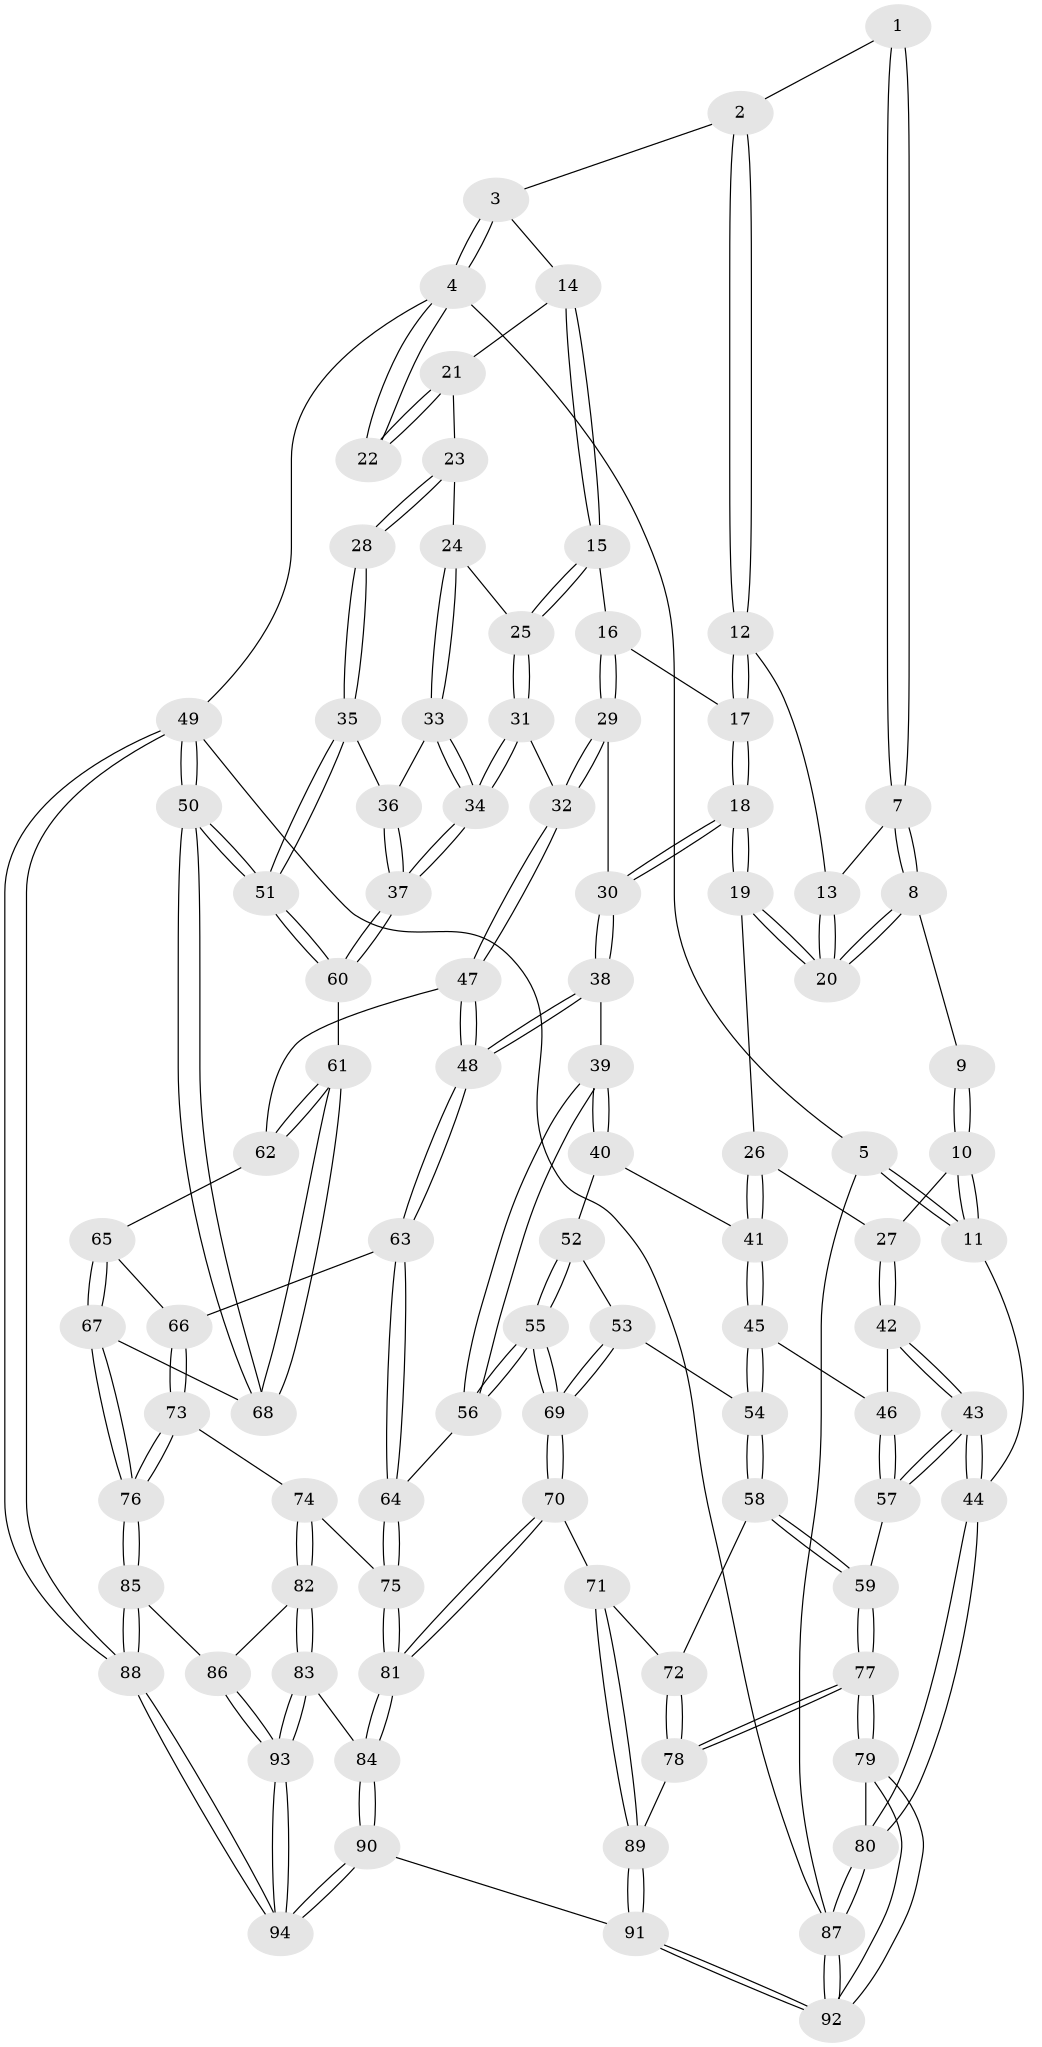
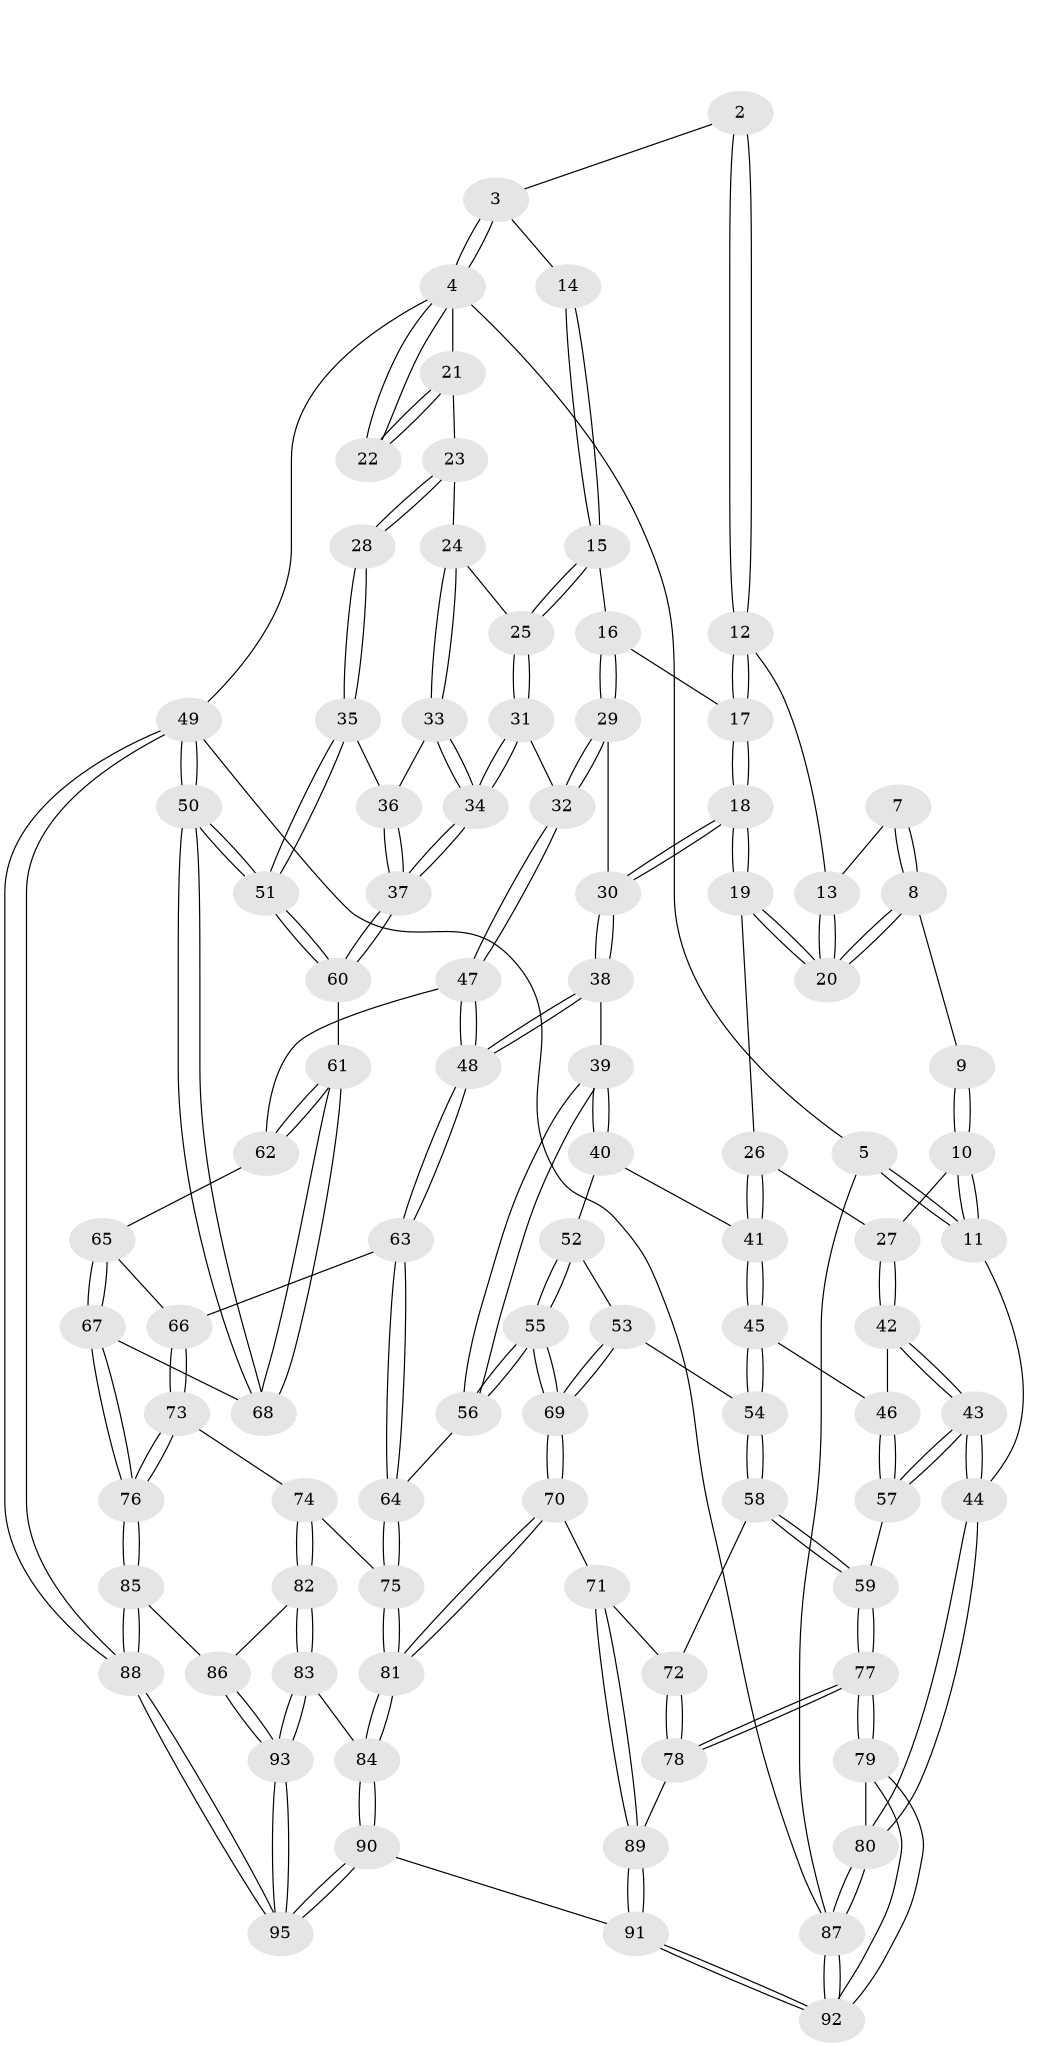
(898, 26) -> none
(511, 330) -> (453, 330)
(281, 1934) -> (281, 1934)
